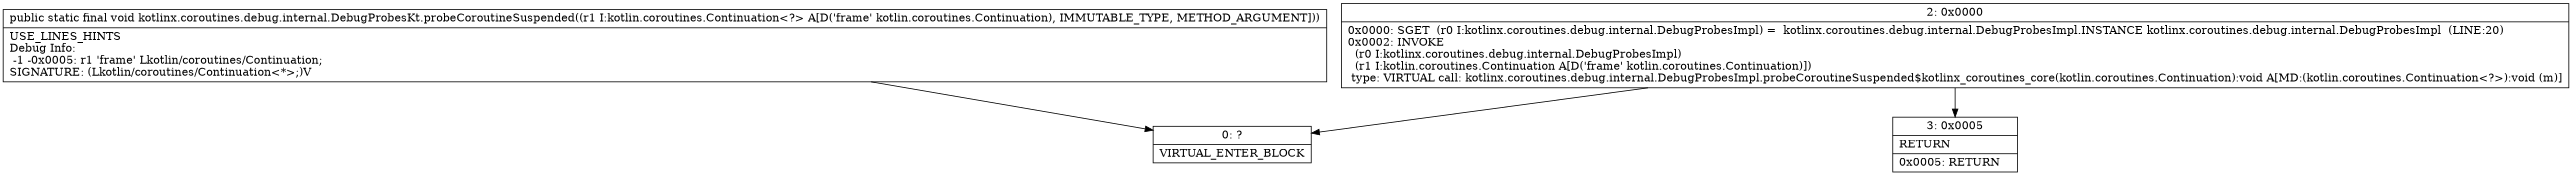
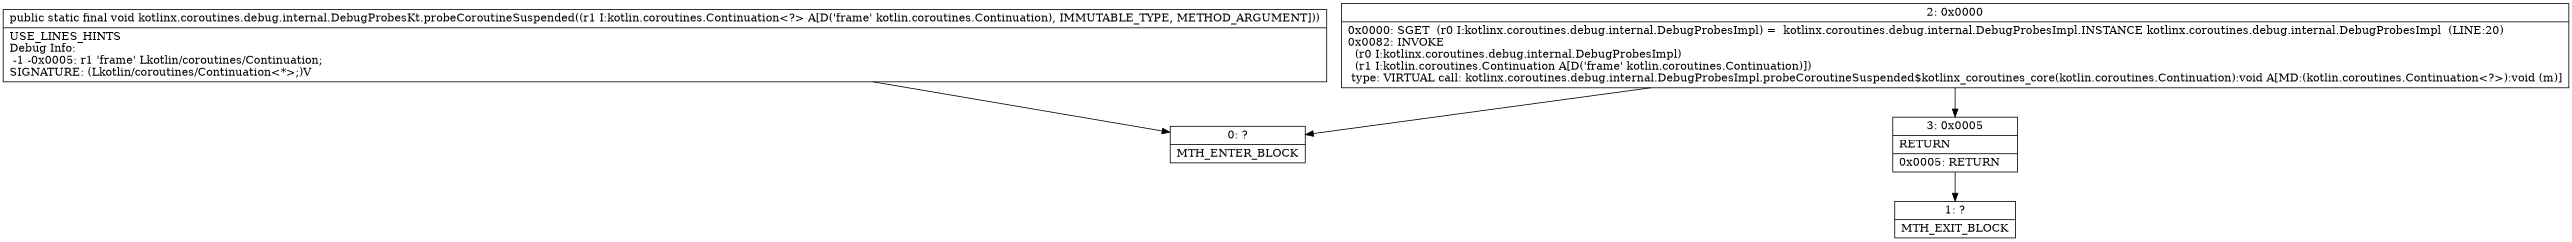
(1400, 43) -> (1400, 43)
(1232, 153) -> (1238, 153)
none -> (1955, 220)
